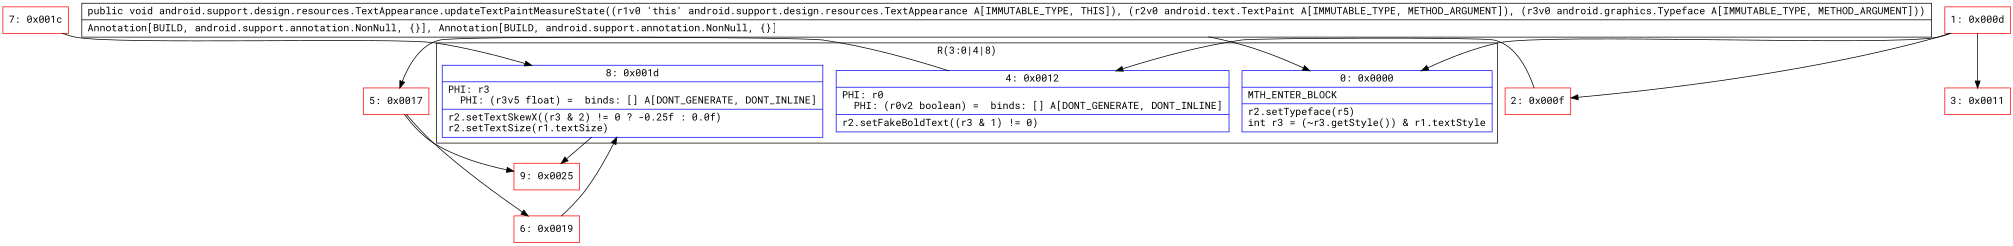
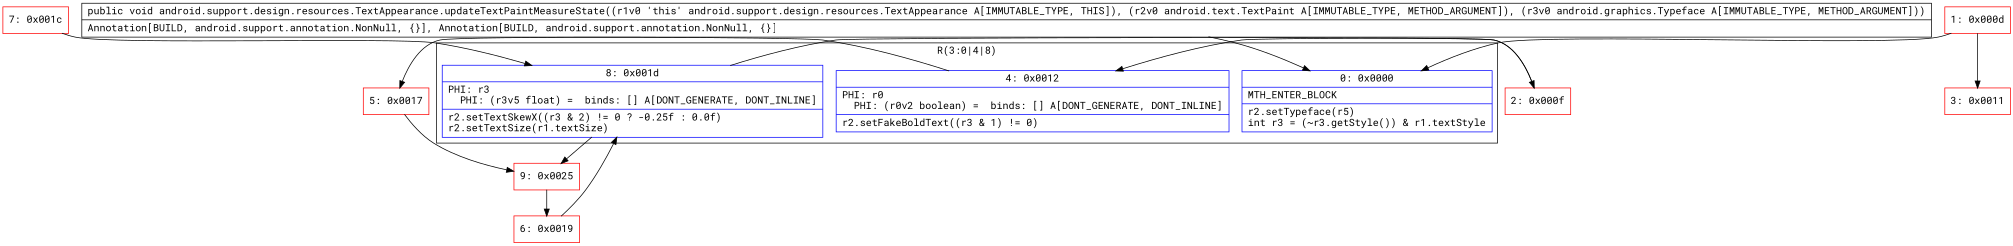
(1766, 74) -> (1140, 38)
(461, 167) -> (547, 199)
